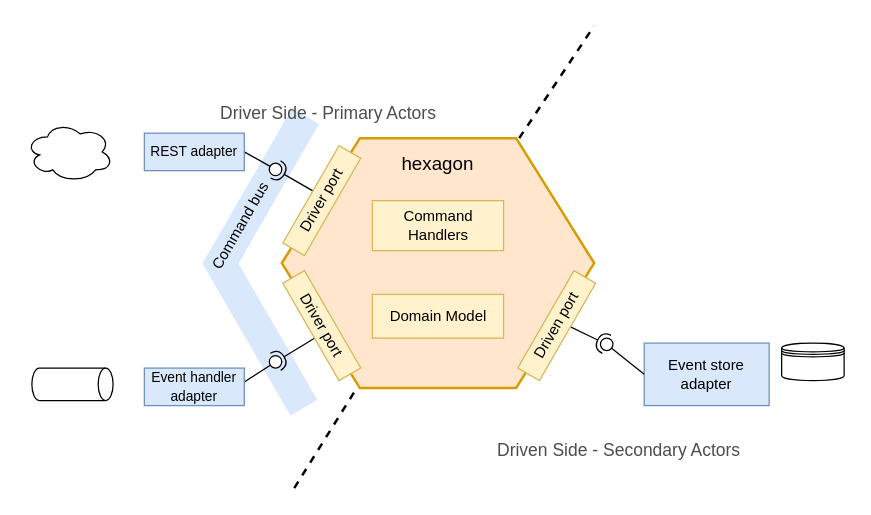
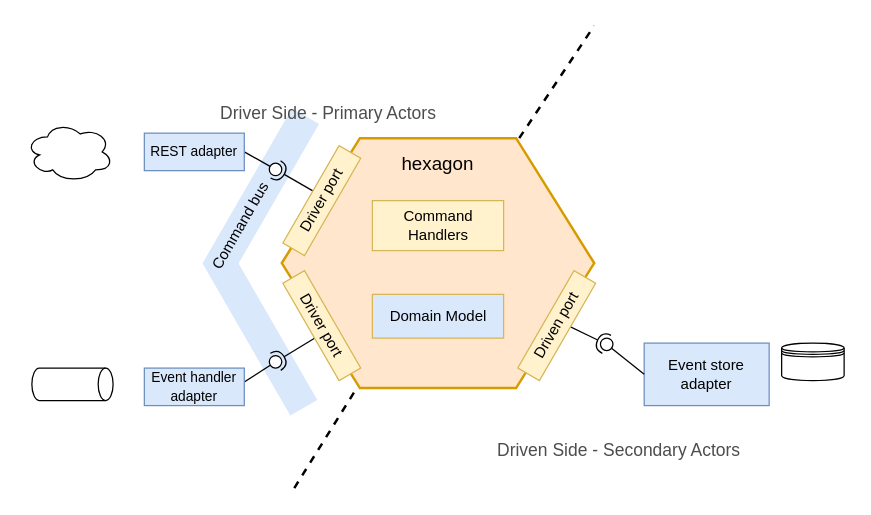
(438, 316) -> (438, 316)
